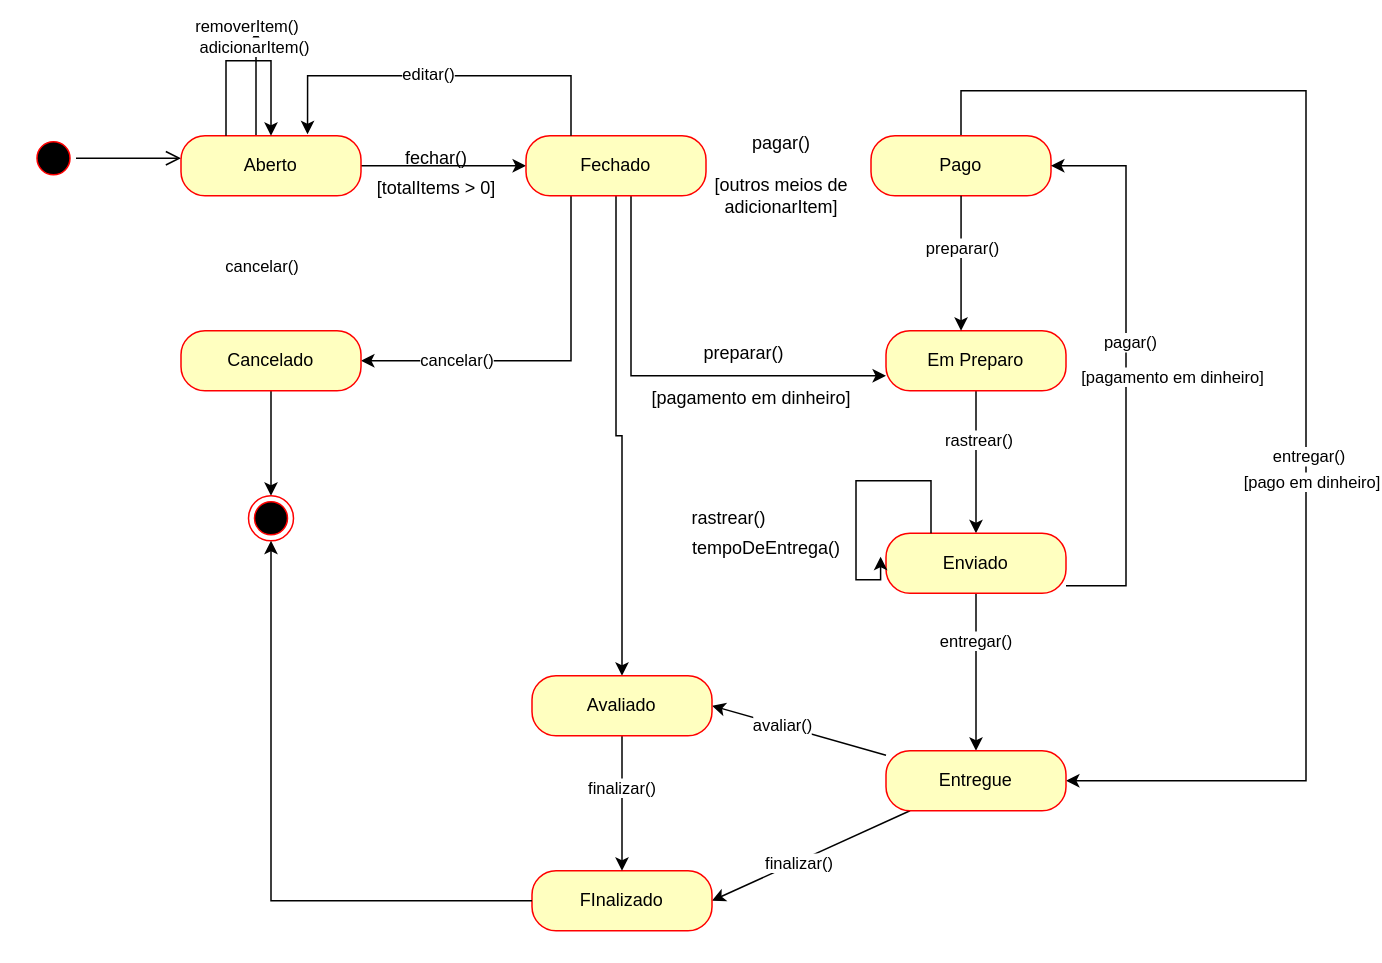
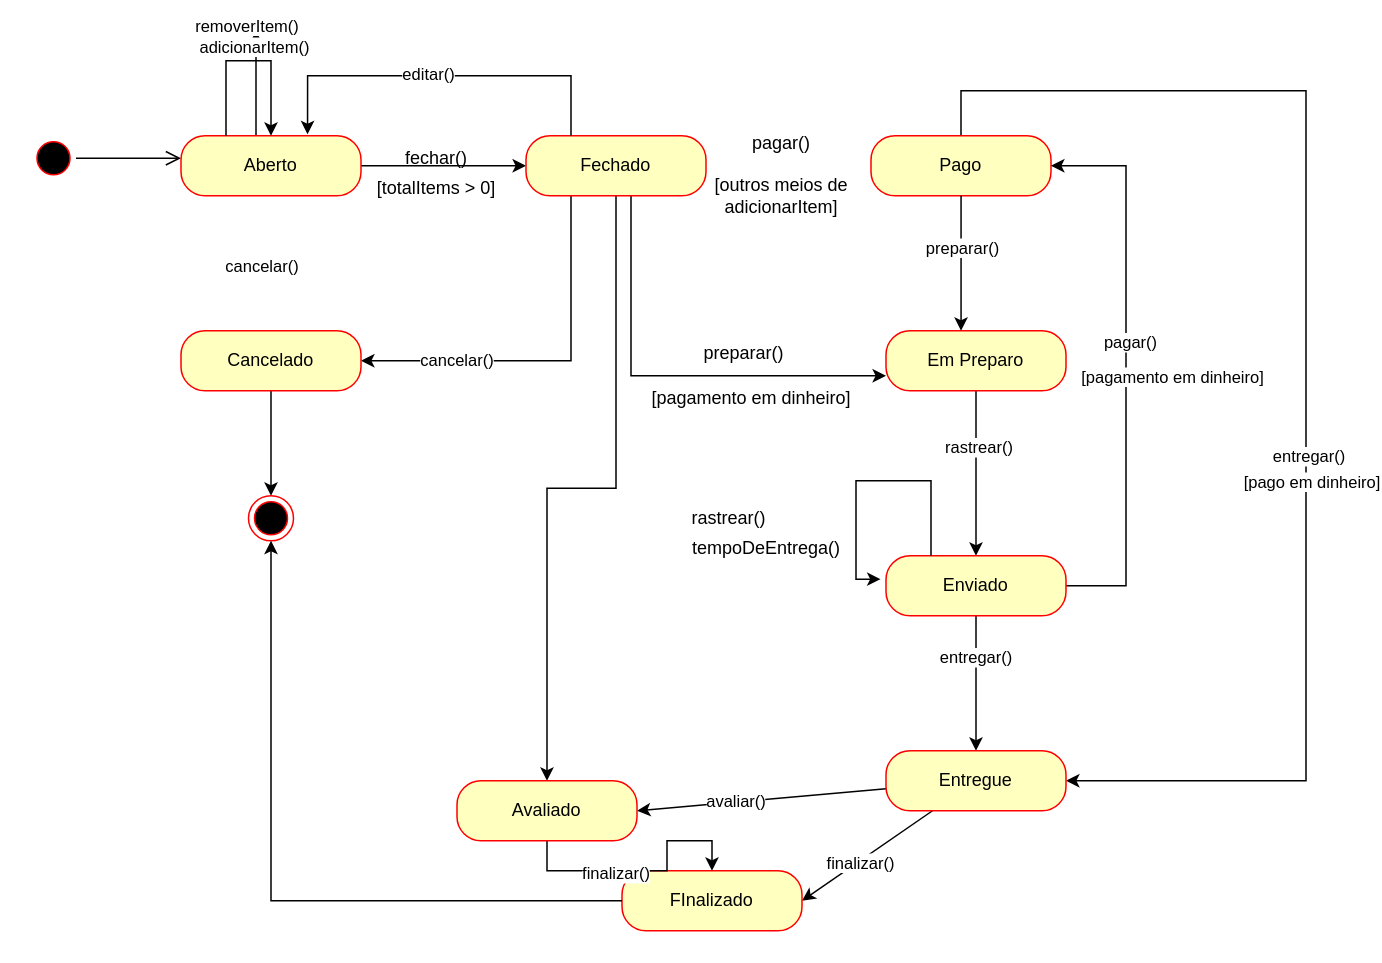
(976, 563) -> (976, 586)
(622, 706) -> (547, 811)
(622, 901) -> (712, 901)
